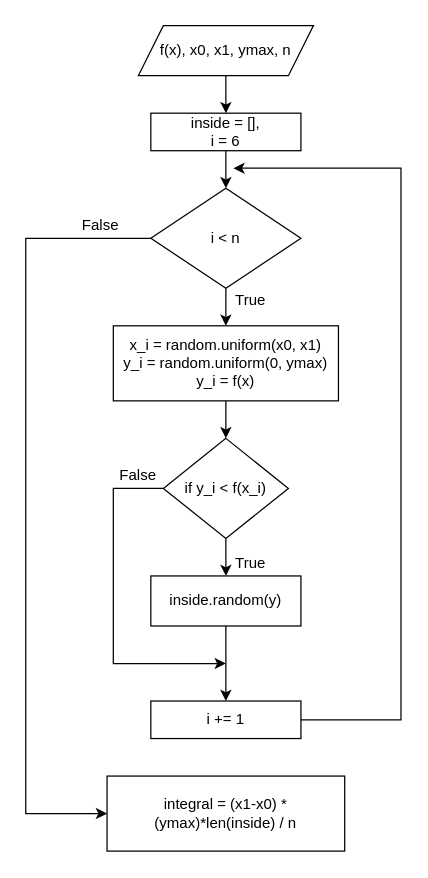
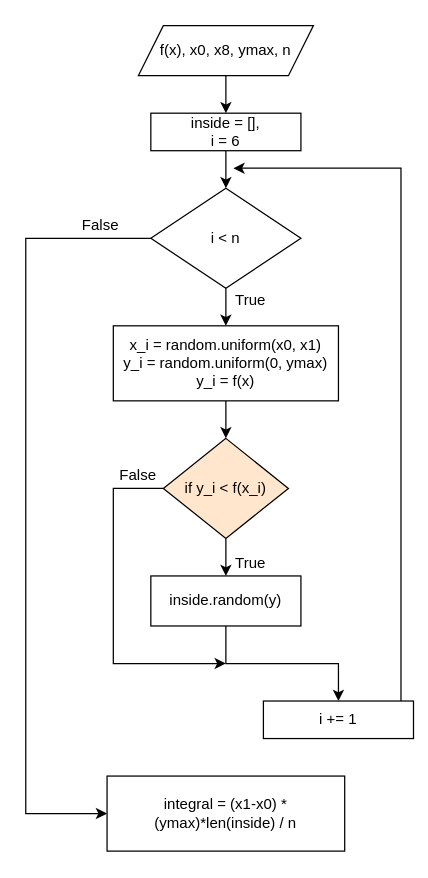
(226, 51) -> (226, 51)
(226, 488) -> (226, 488)
(226, 719) -> (338, 719)
